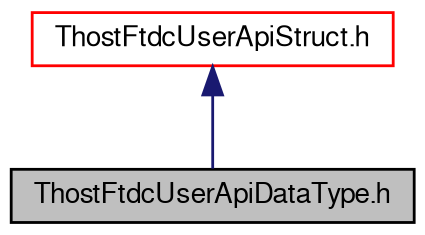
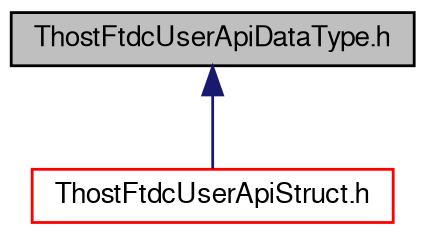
(213, 132) -> (213, 132)
